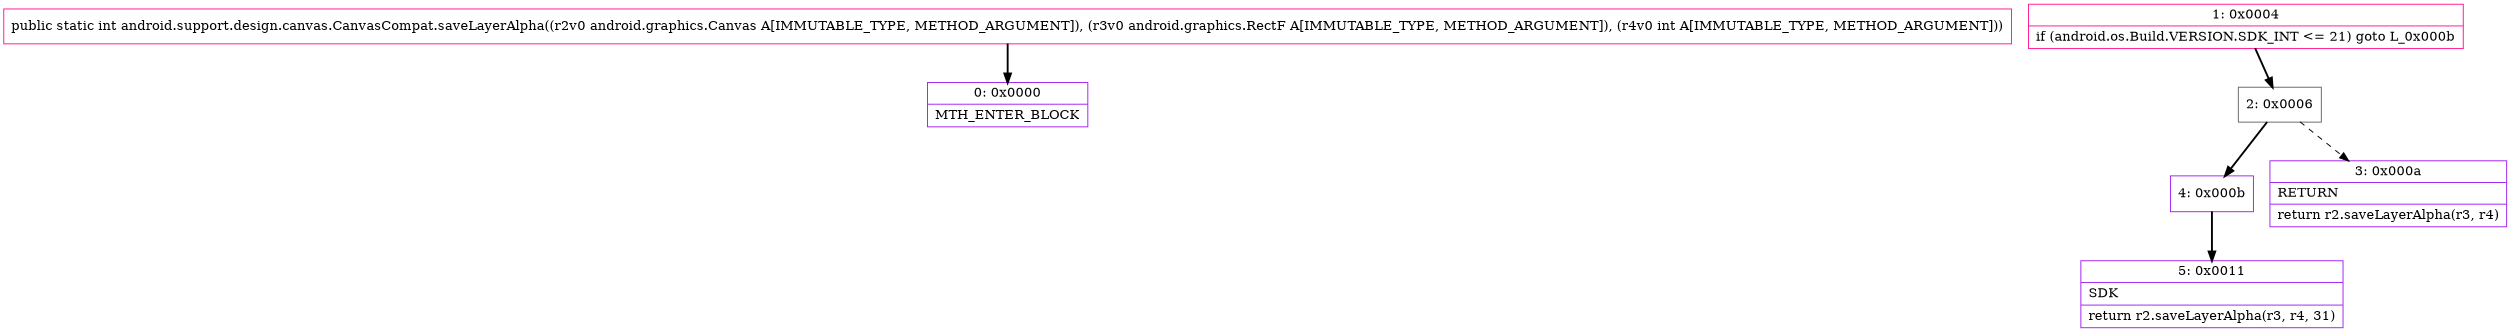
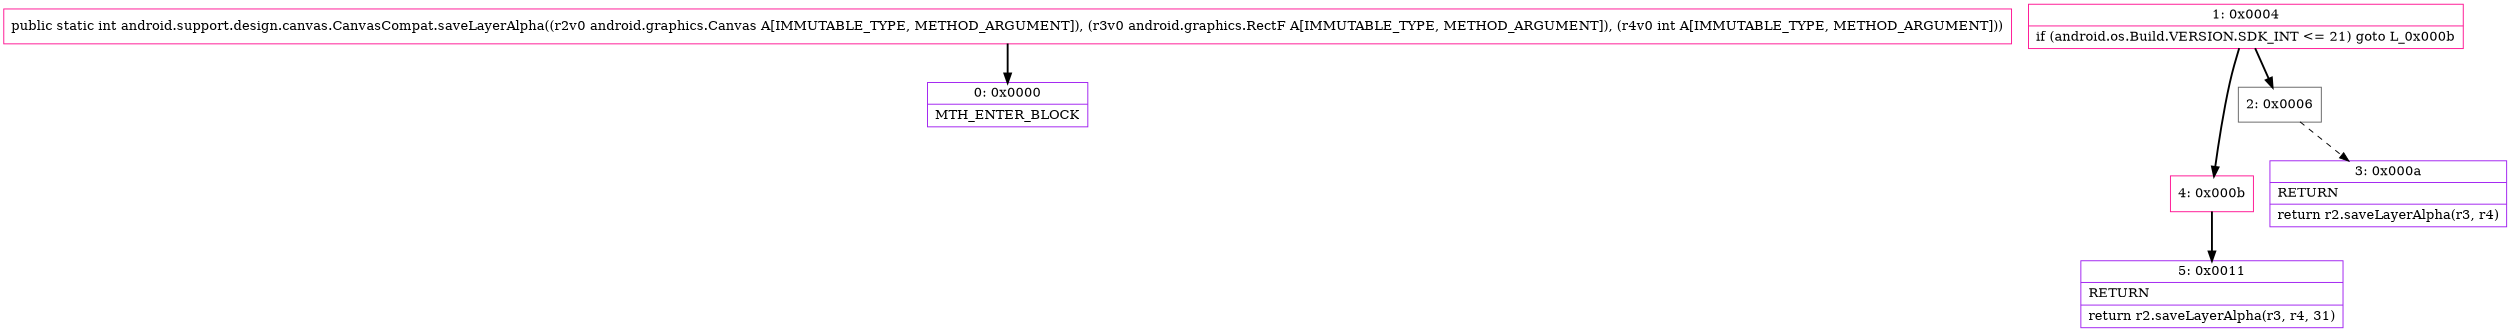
(2249, 145) -> (2225, 107)
(2212, 194) -> (2212, 194)
(2103, 293) -> (2119, 293)
